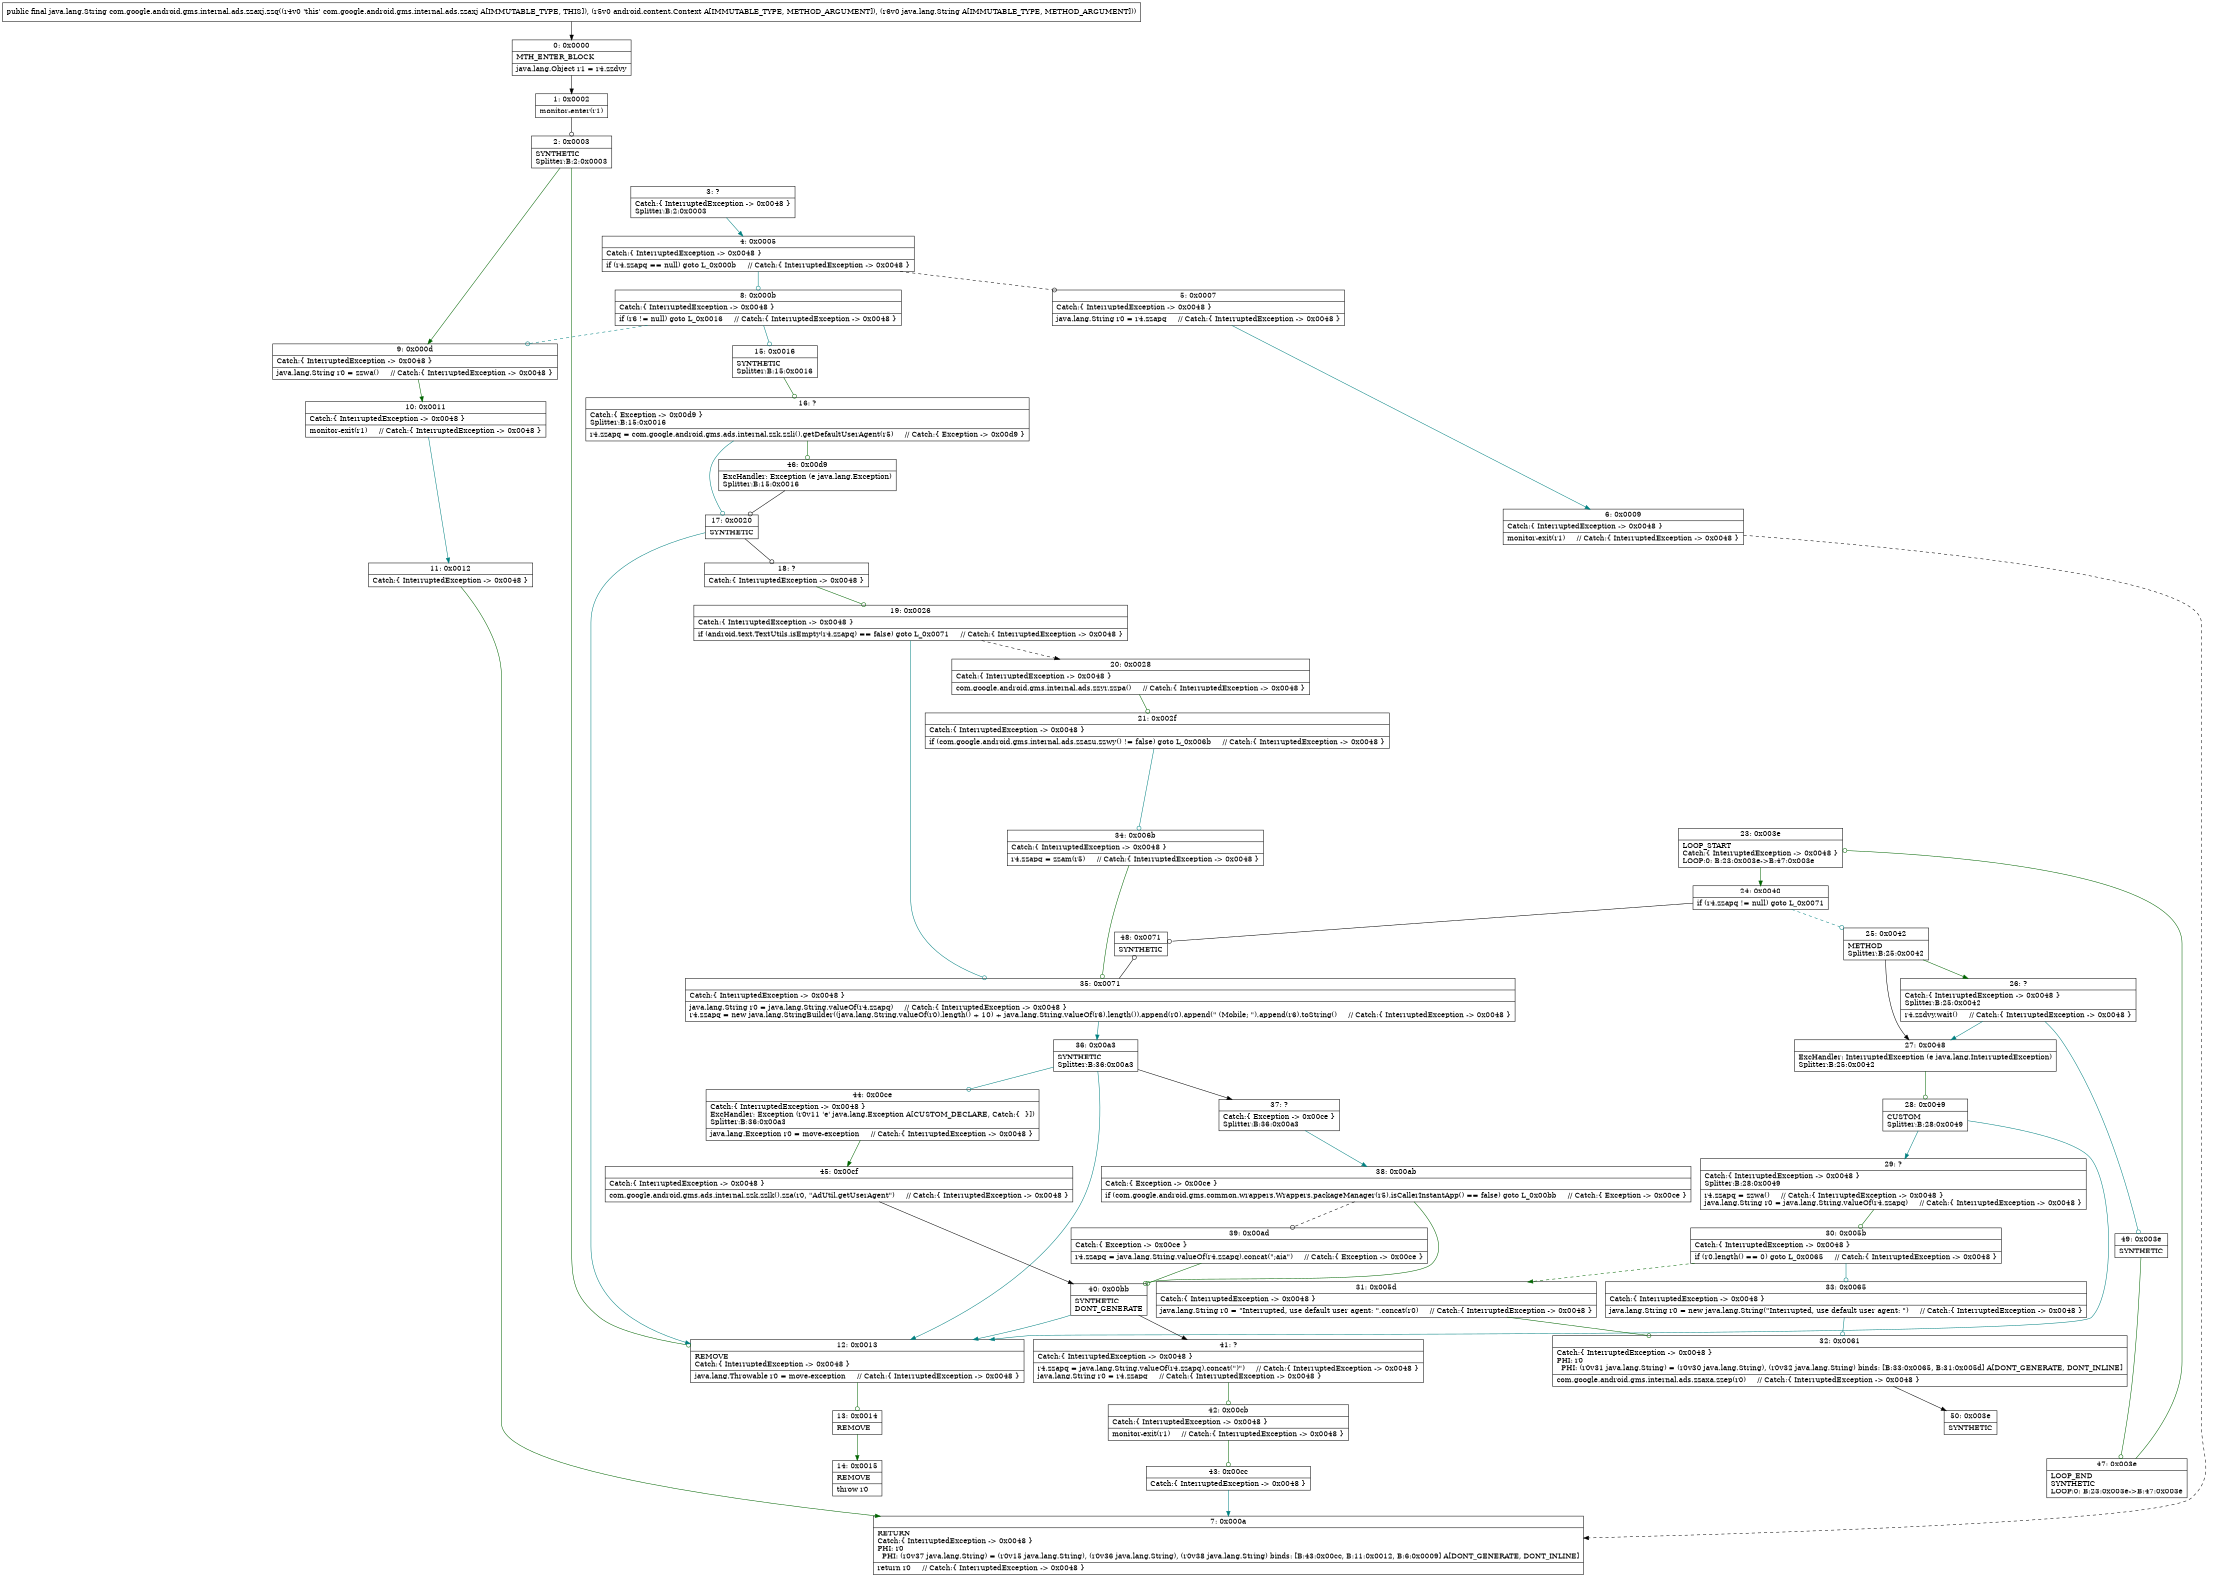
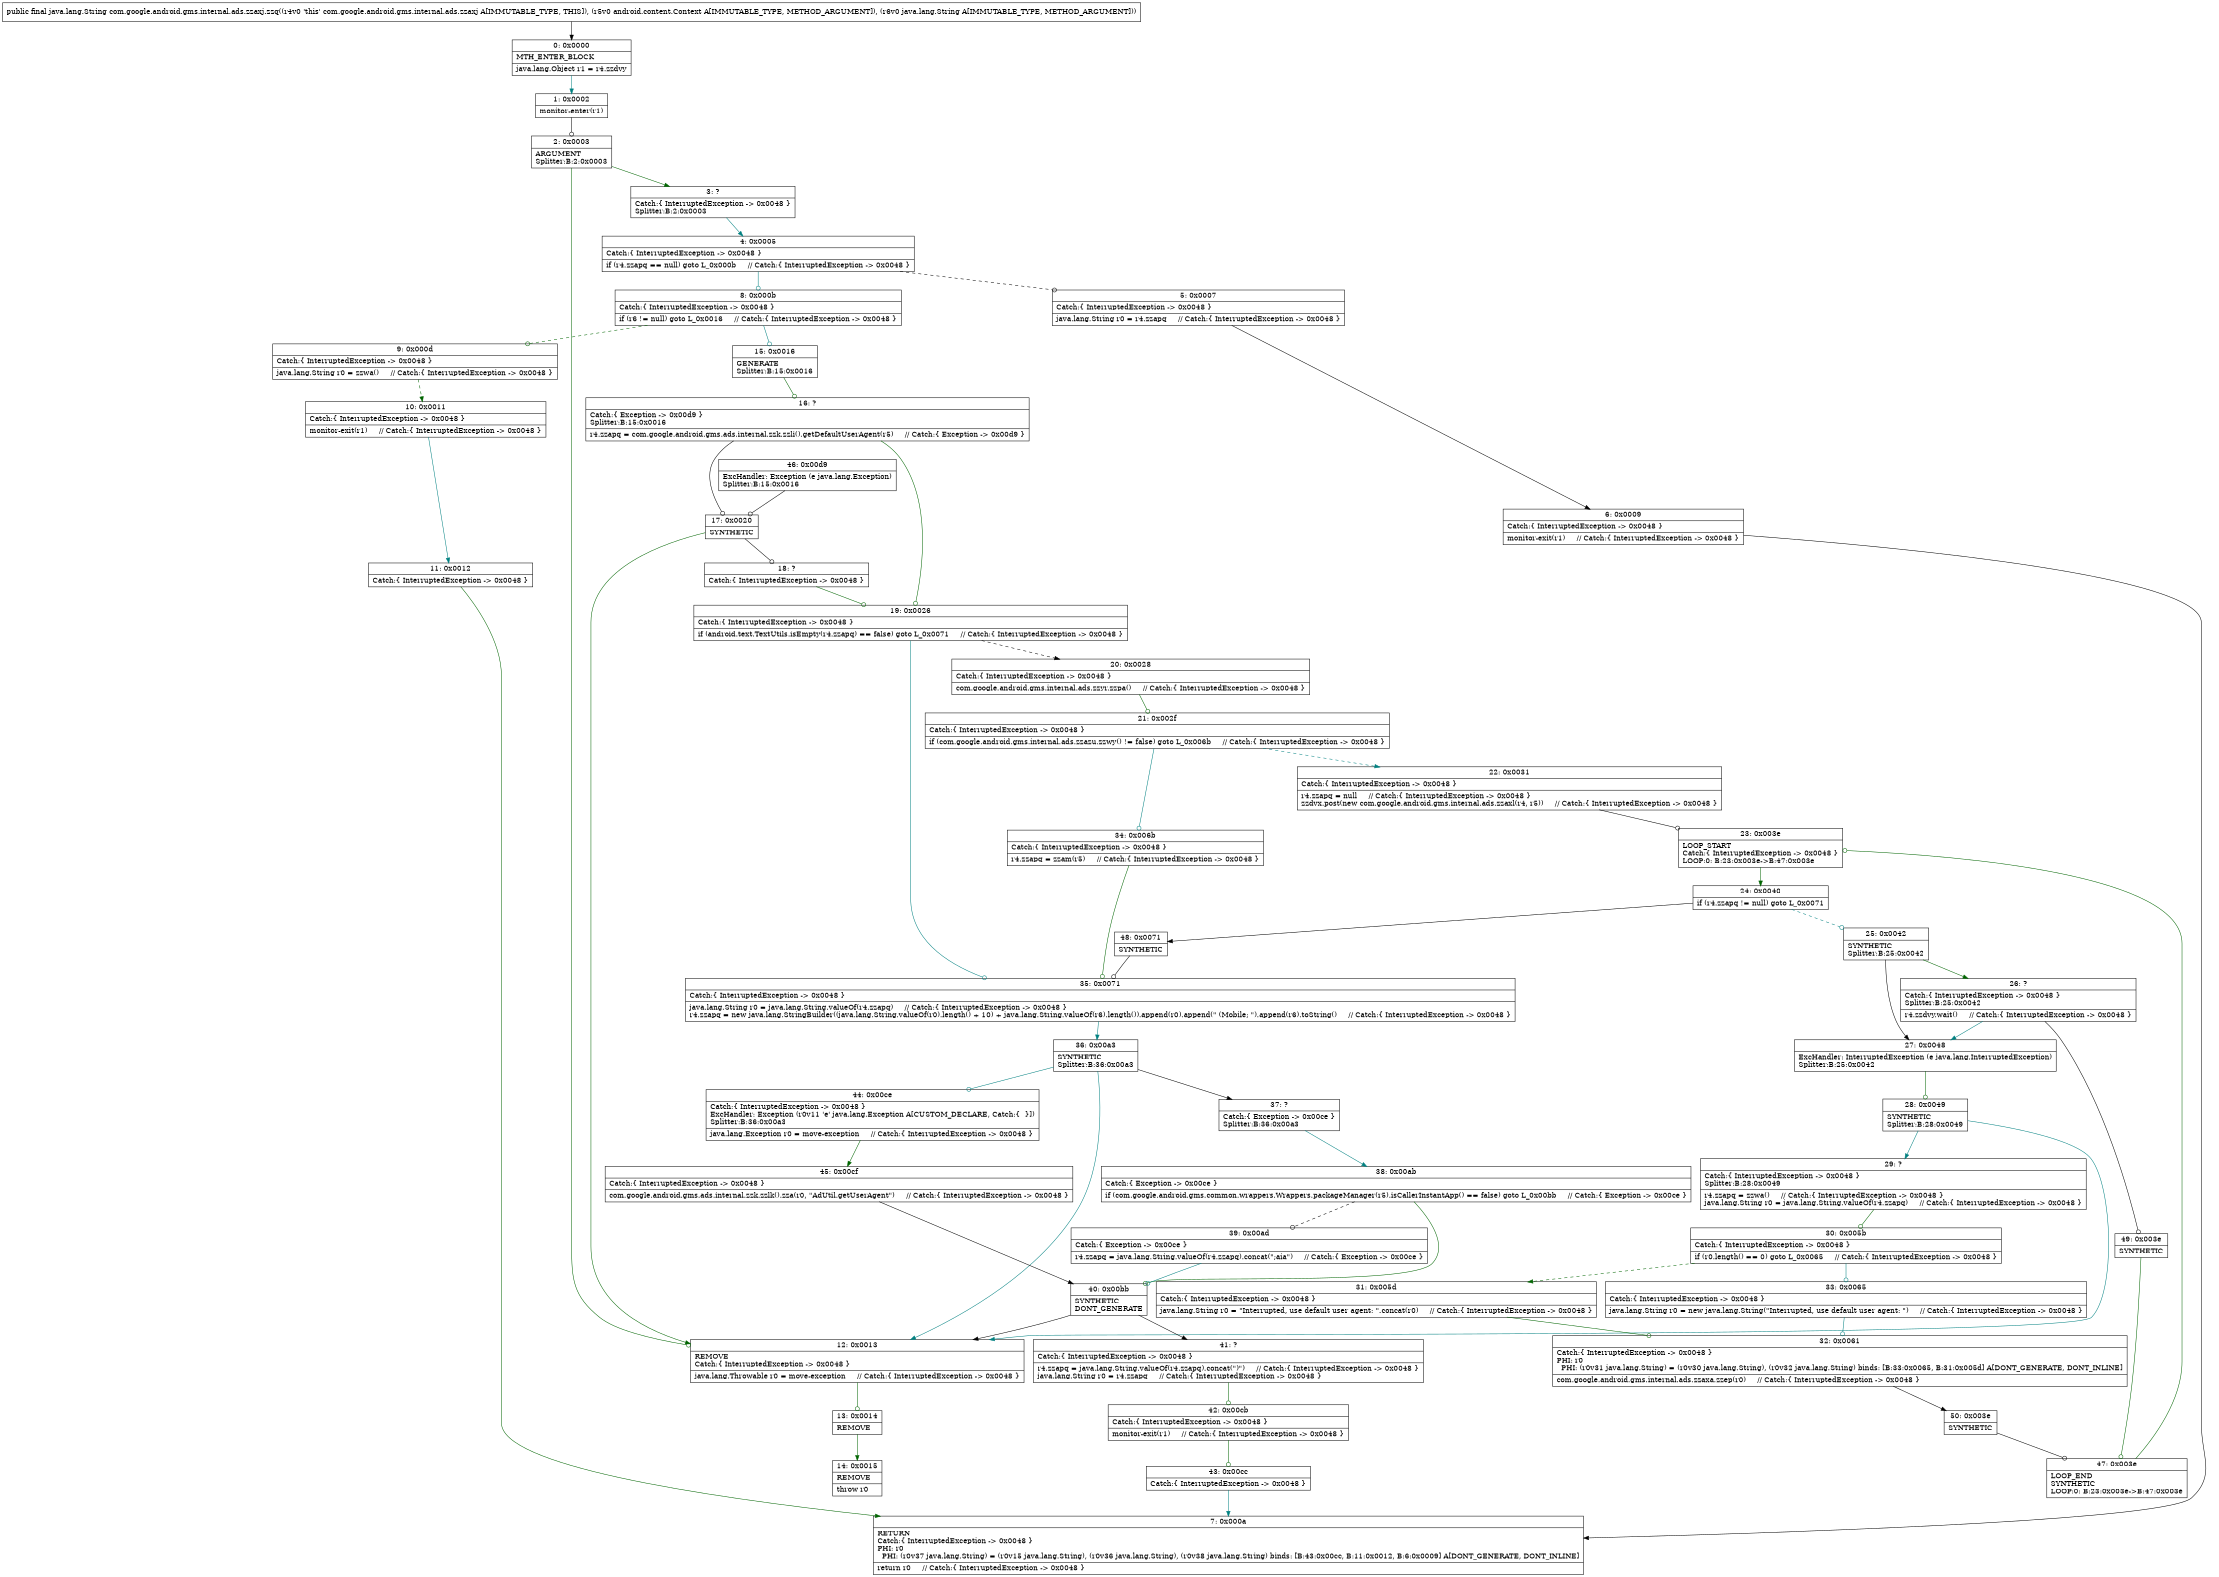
(572, 82) -> (572, 82)
(558, 154) -> (558, 154)
(496, 254) -> (638, 176)
(589, 334) -> (589, 334)
(759, 364) -> (758, 364)
(420, 388) -> (420, 388)
(1409, 416) -> (1409, 416)
(807, 448) -> (921, 515)
(710, 473) -> (710, 473)
none -> (1509, 788)
(1433, 922) -> (1433, 922)
(591, 929) -> (591, 929)
(1865, 946) -> (1870, 946)
(1126, 969) -> (1122, 965)
(1904, 1117) -> (1909, 1117)
(2103, 1120) -> (2103, 1120)
(2201, 1128) -> (2201, 1128)
(1176, 1273) -> (1176, 1273)
(1025, 1328) -> (1025, 1328)
none -> (2030, 1445)
